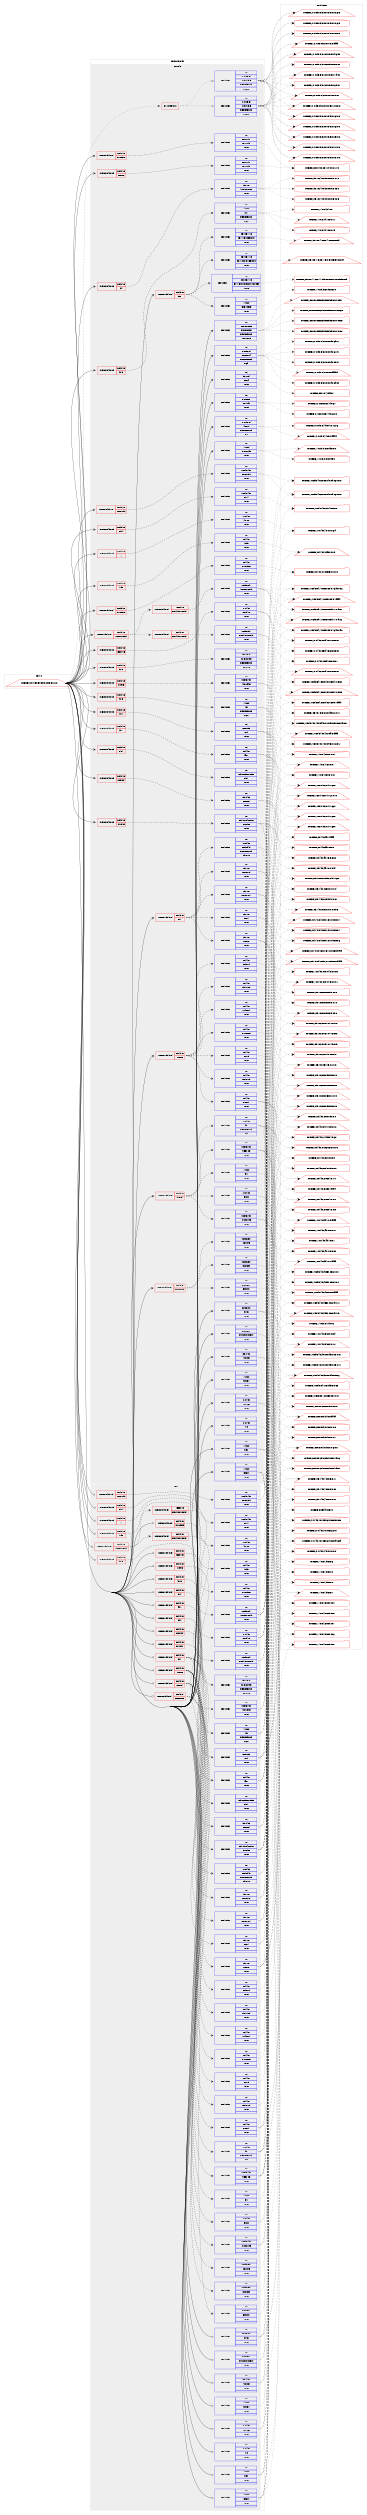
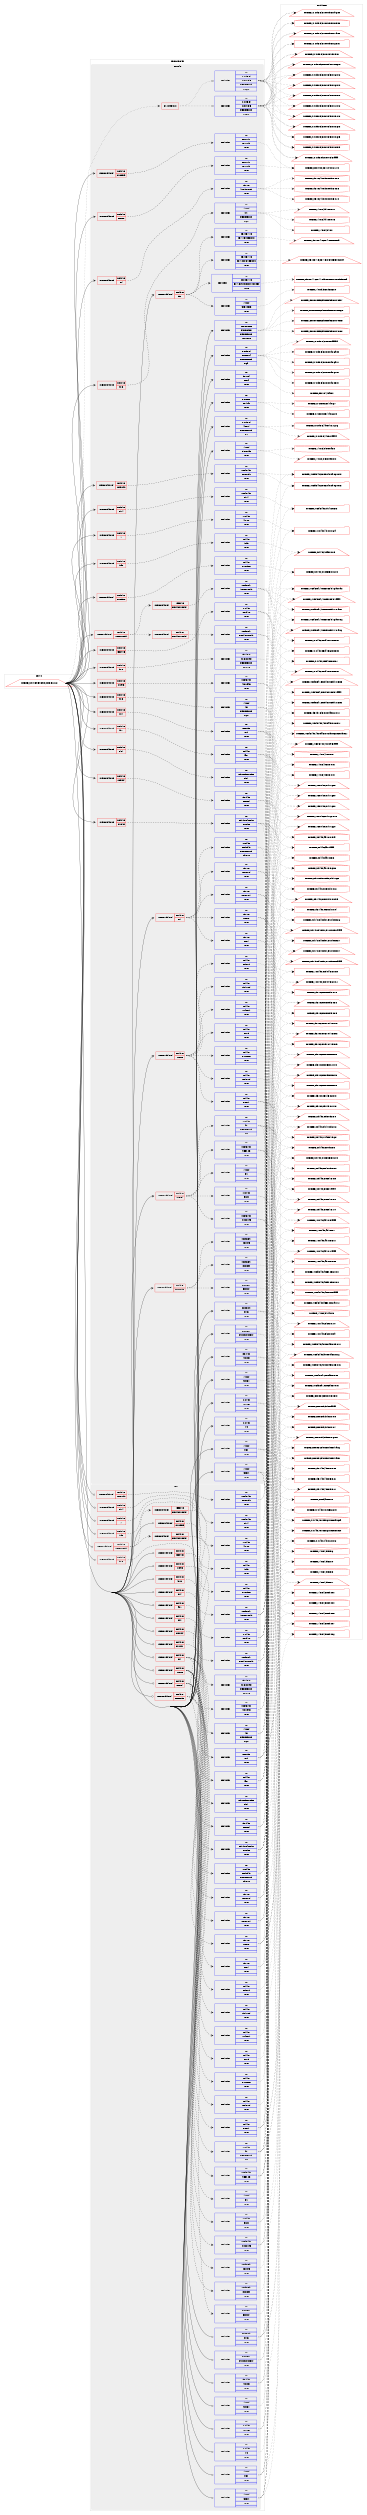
(322, 754) -> (322, 775)
(322, 765) -> (322, 754)
(322, 899) -> (322, 889)
(322, 1313) -> none
